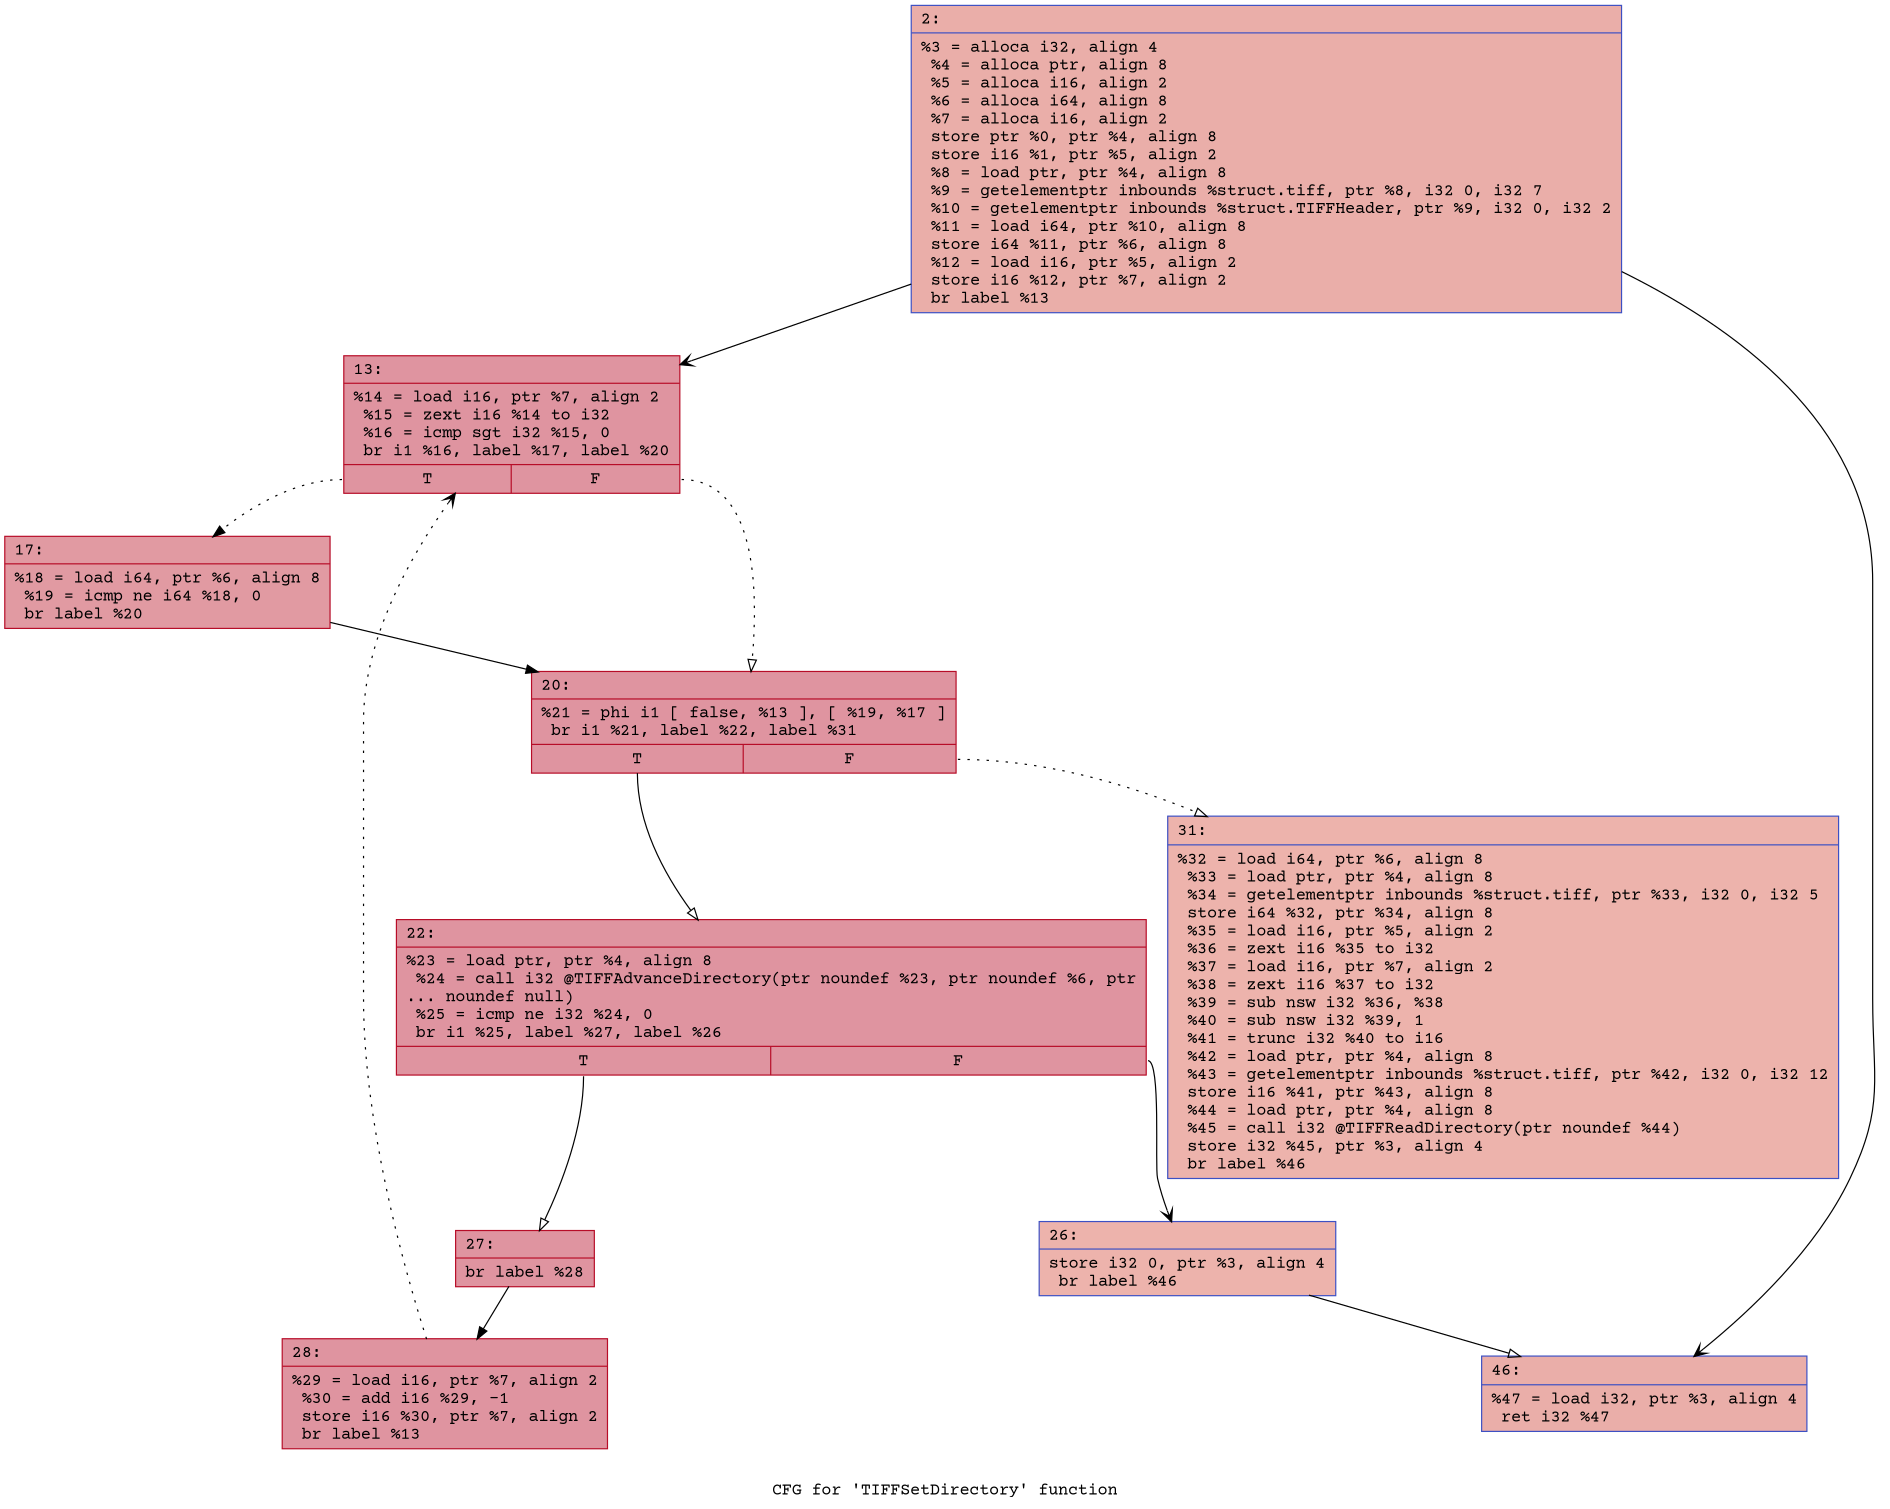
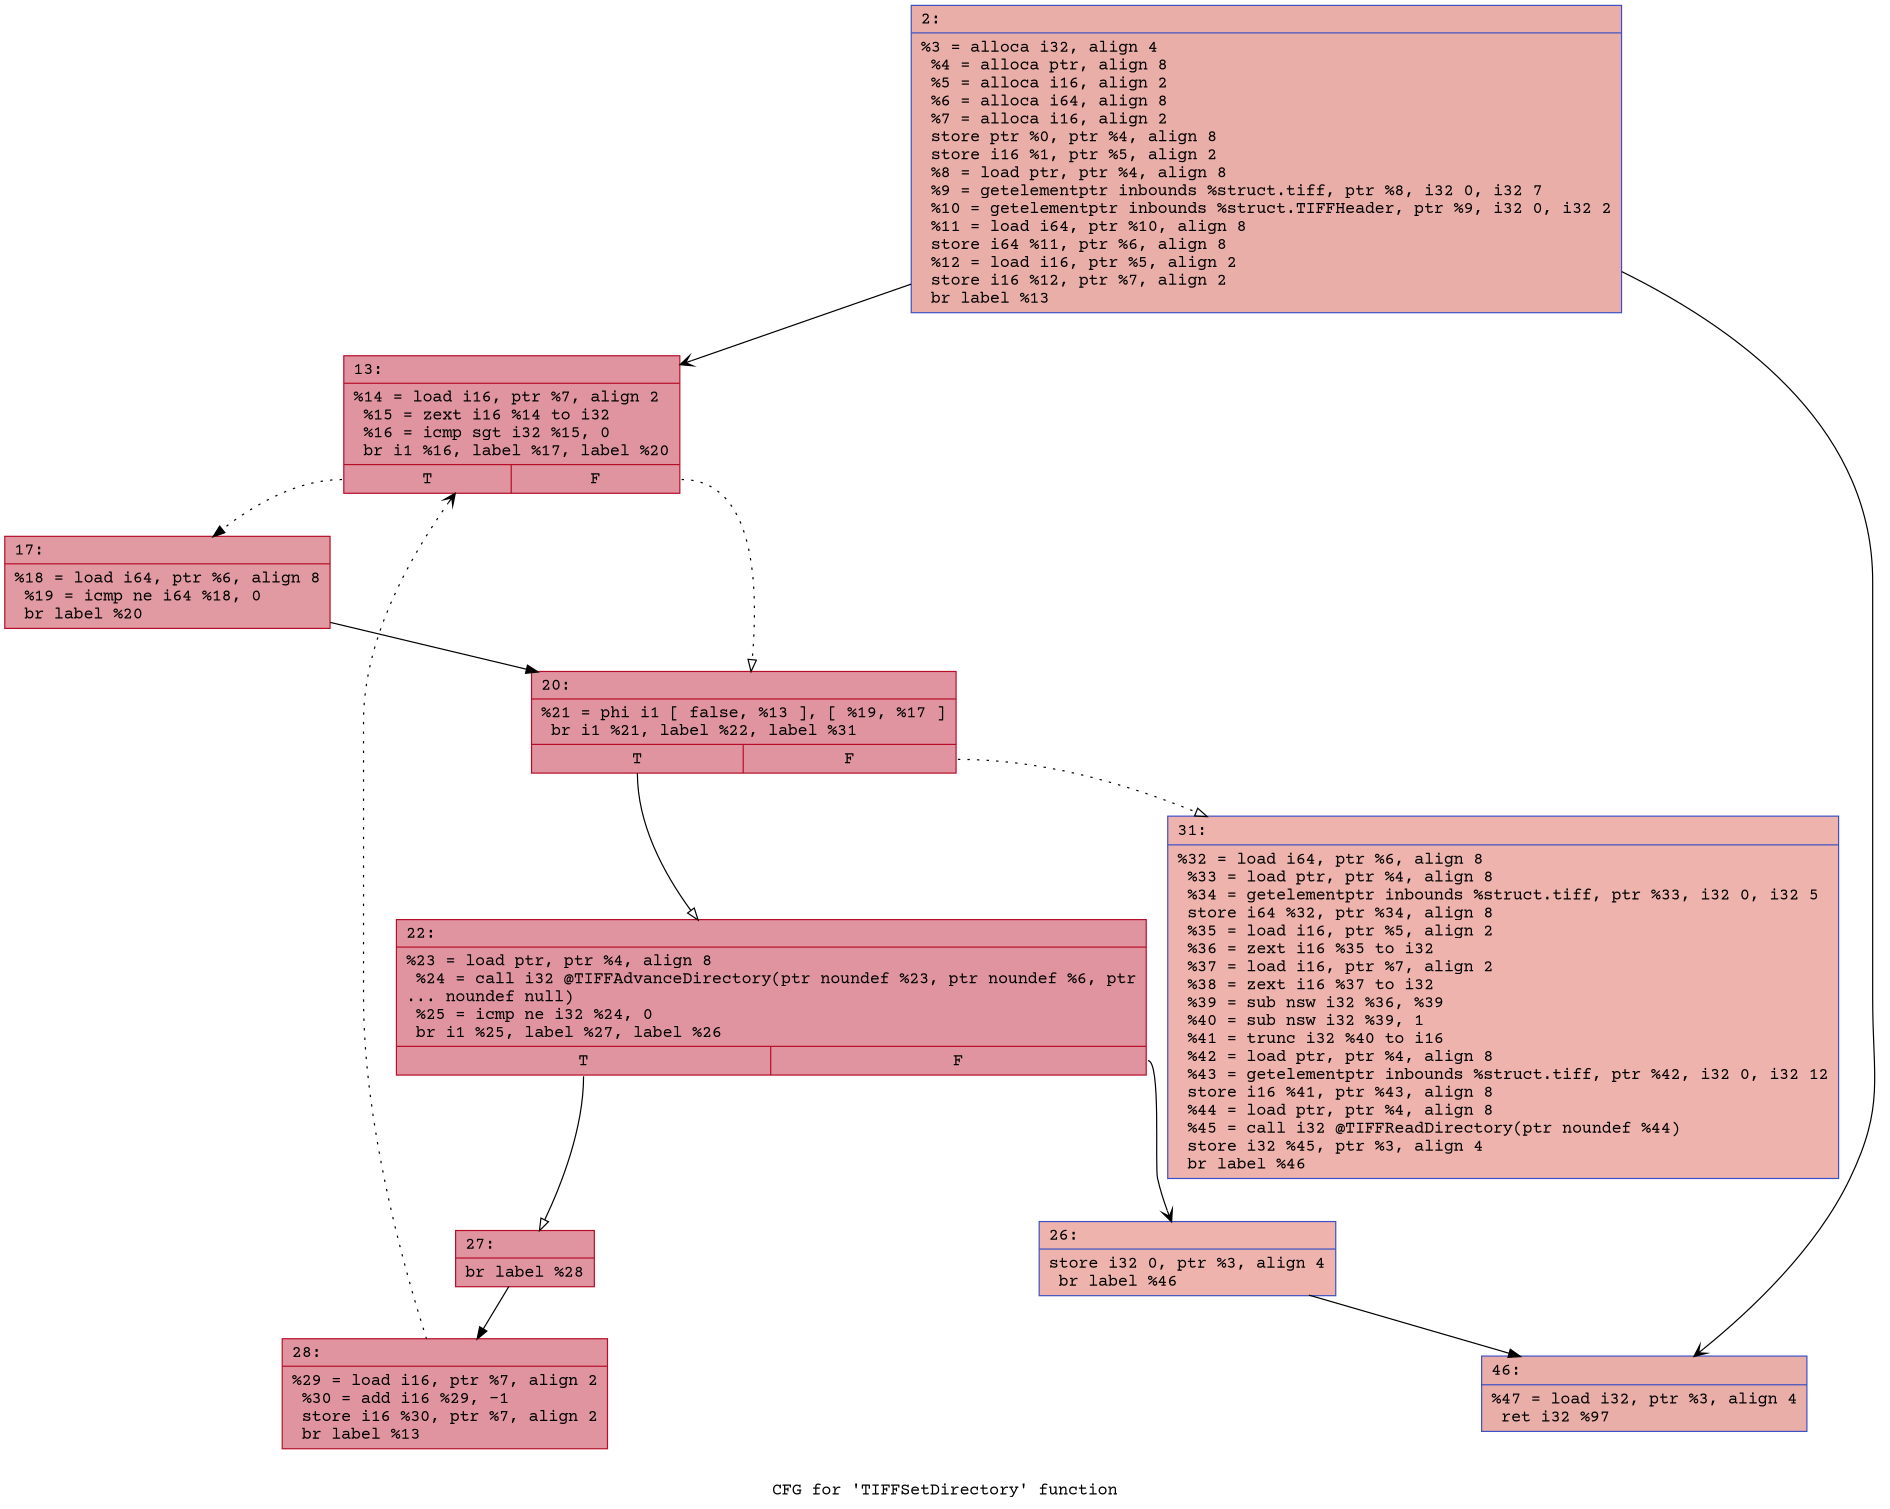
(1311, 1002) -> (1311, 1002)
(1409, 1324) -> (1409, 1324)
(1551, 1416) -> (1551, 1416)
